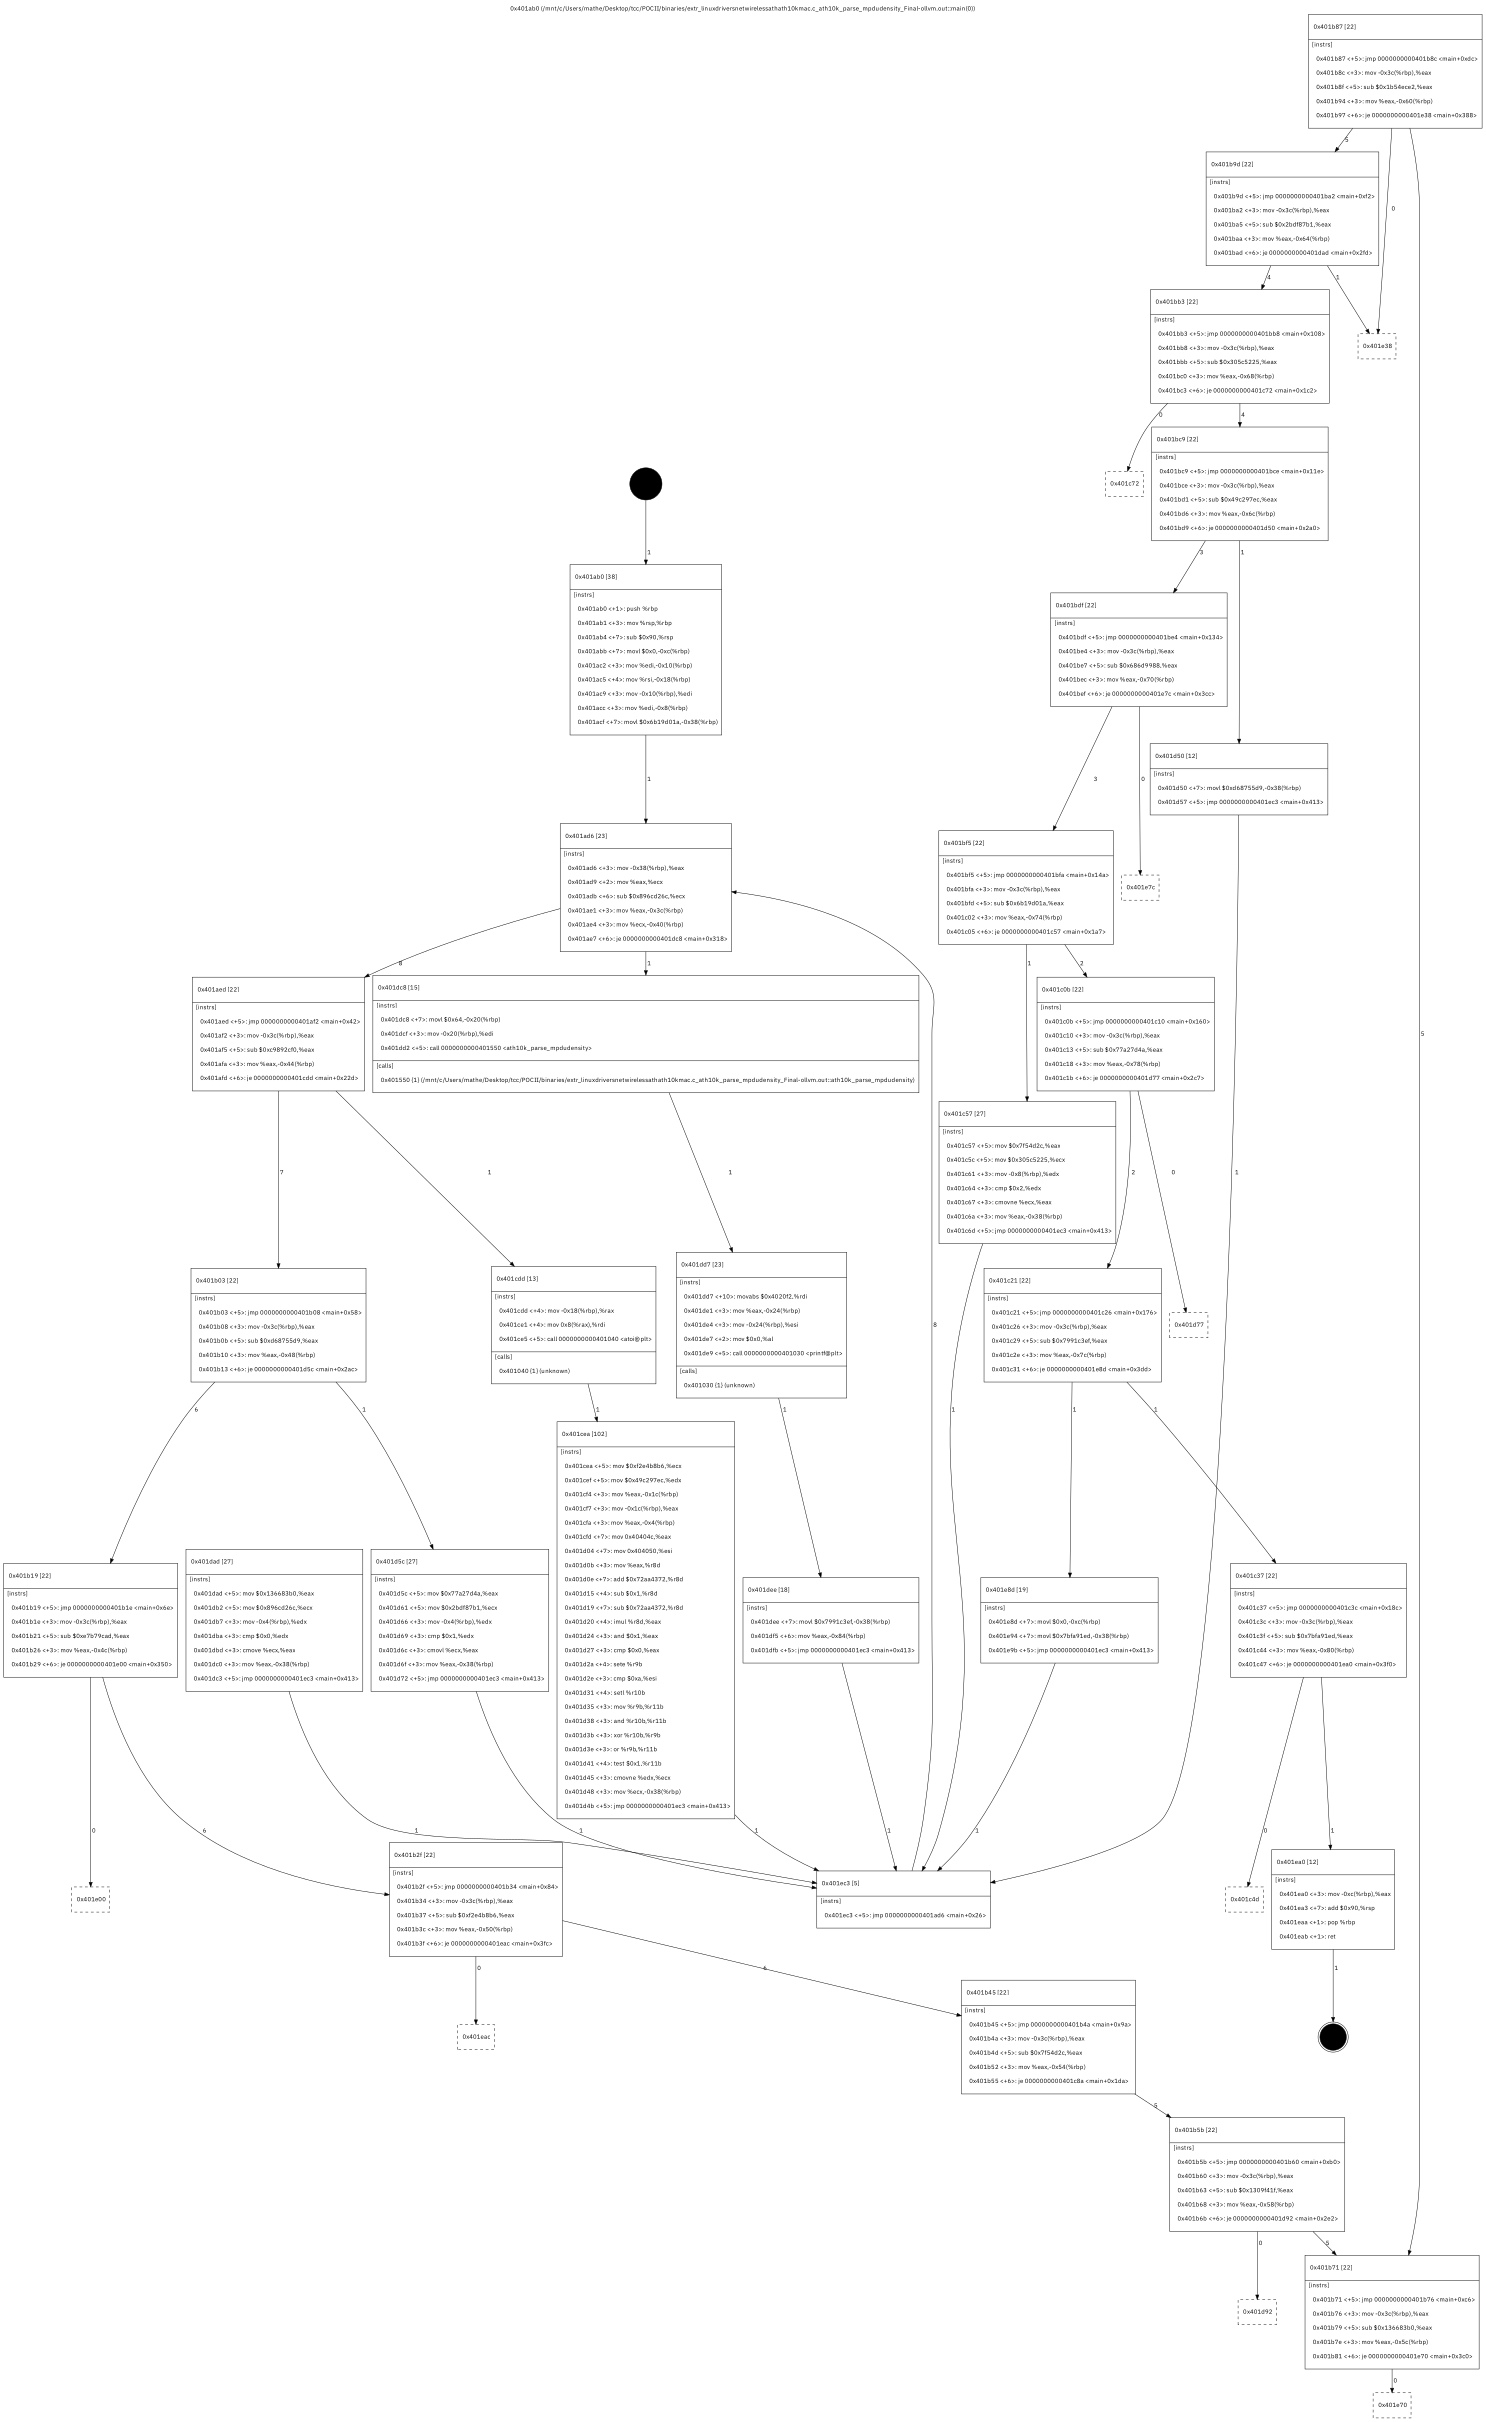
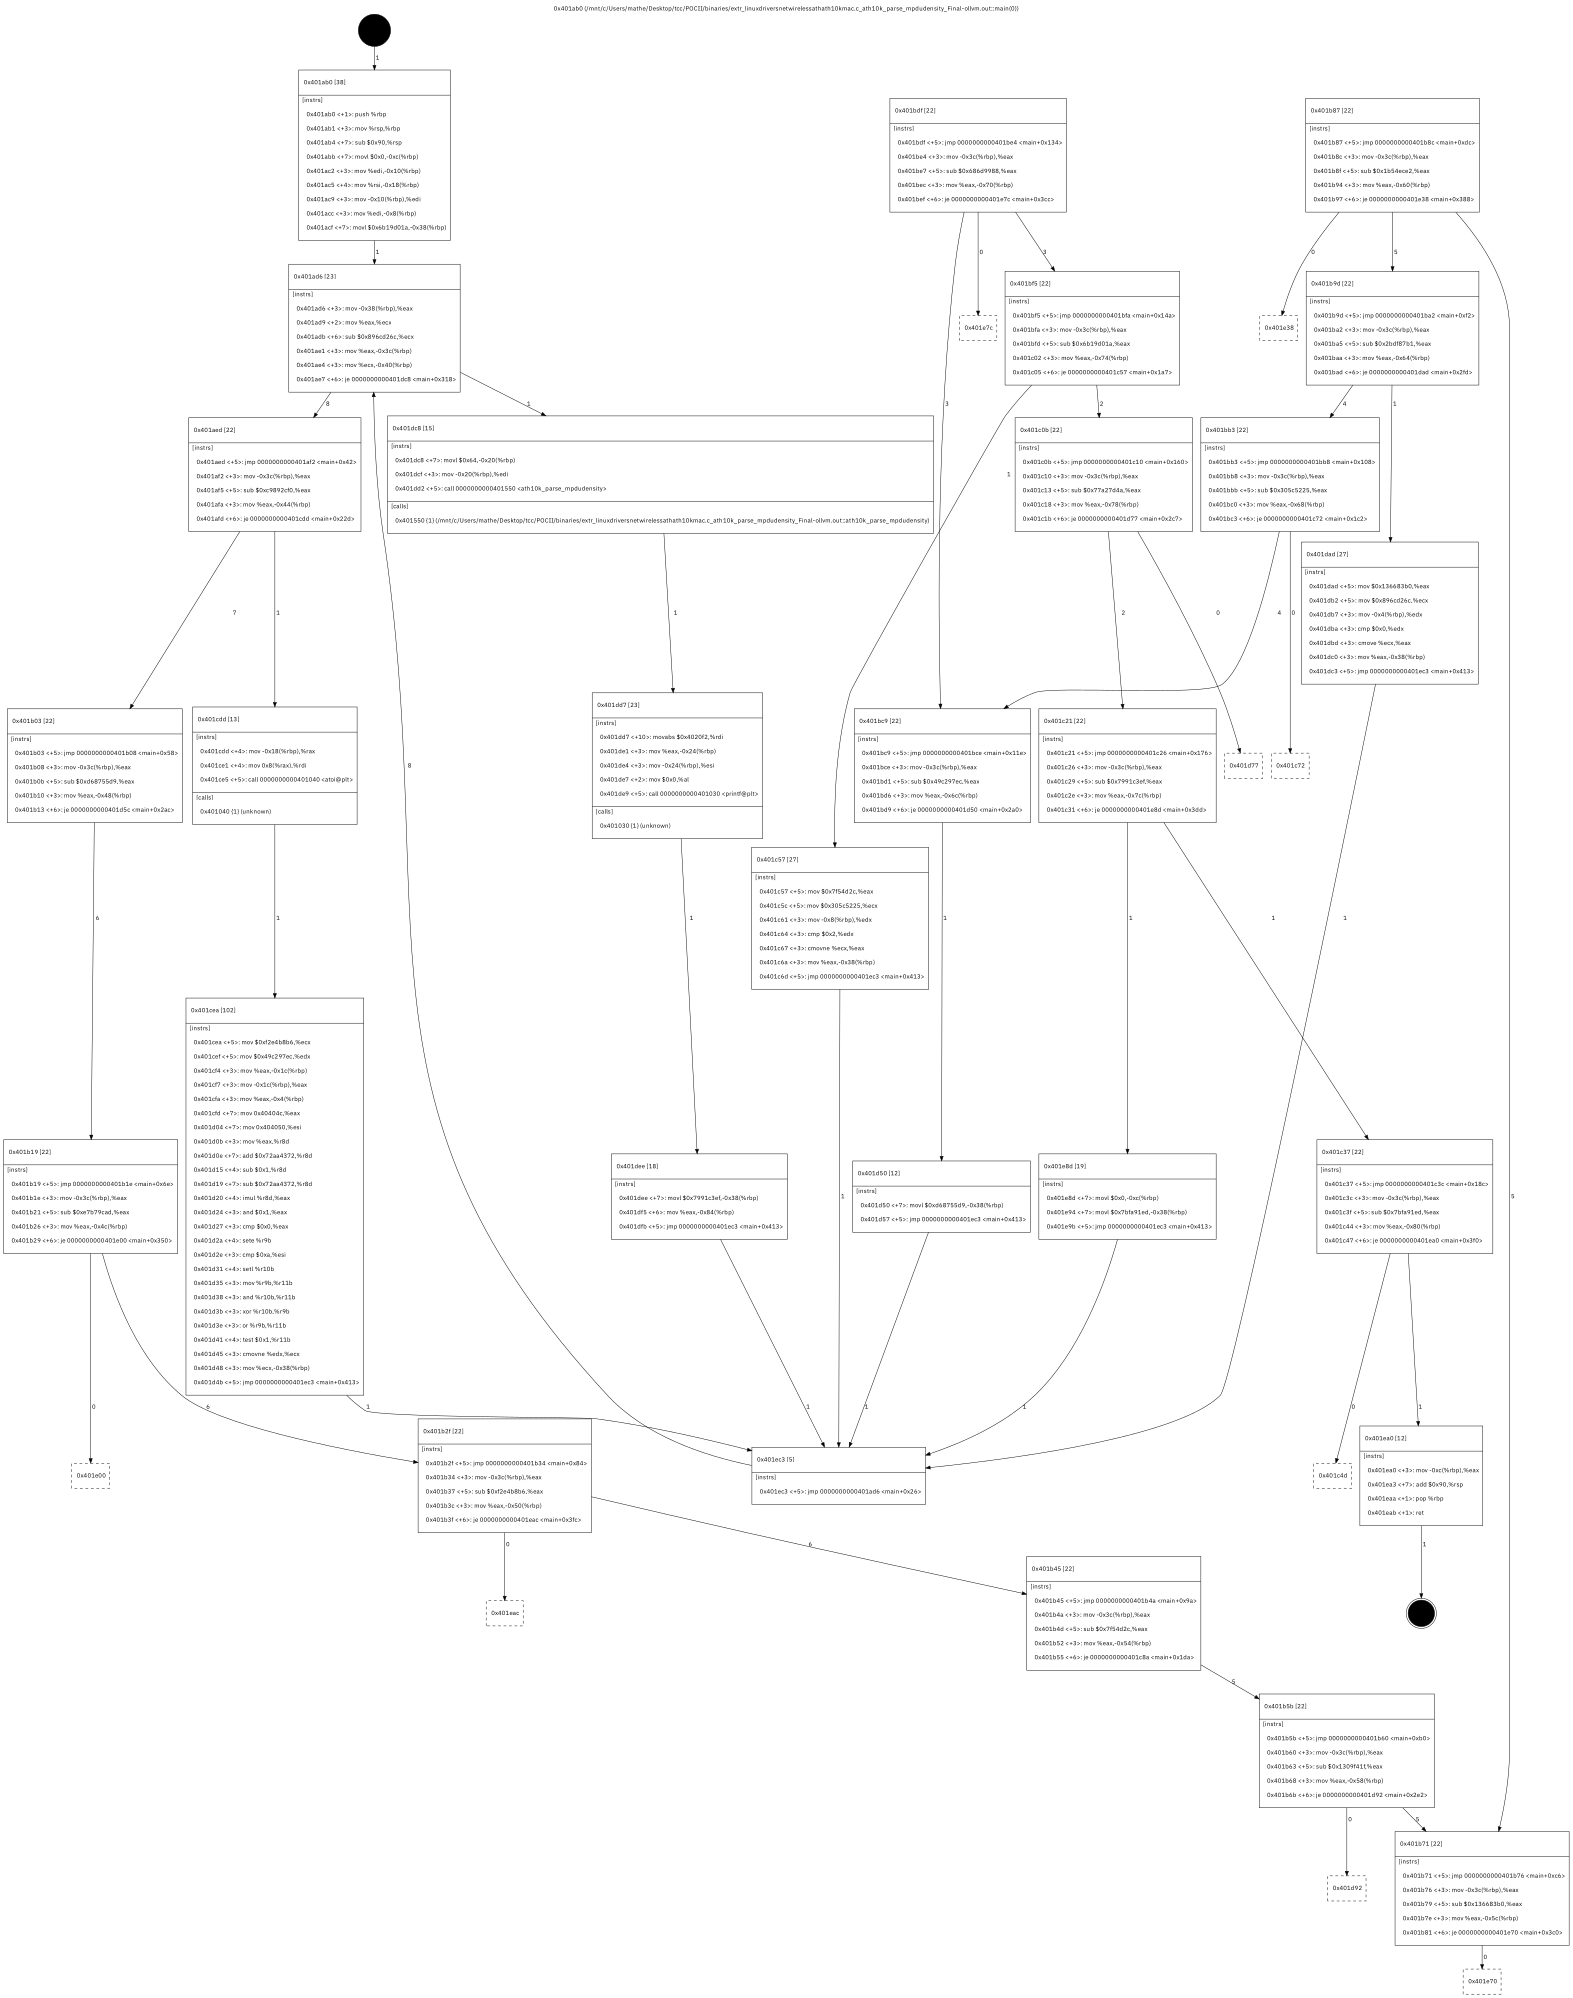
(1347, 298) -> (1391, 461)
(1191, 565) -> (942, 457)
(460, 1620) -> none
